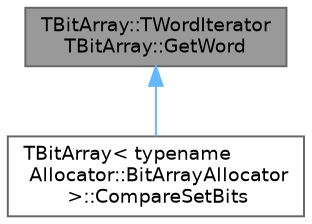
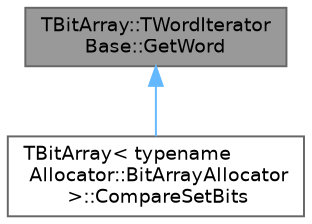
(156, 37) -> (156, 37)
